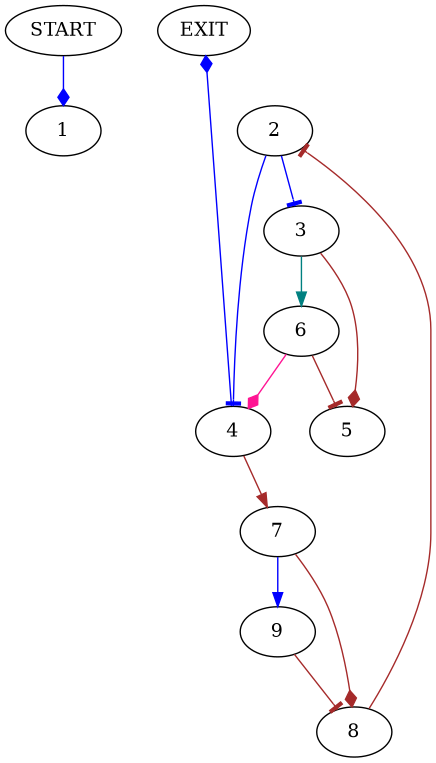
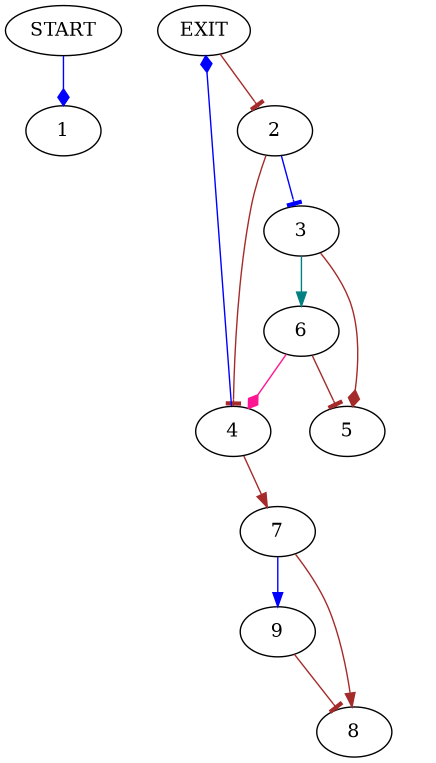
(241, 276) -> (241, 276)
(431, 414) -> (237, 78)
(333, 620) -> (333, 620)
